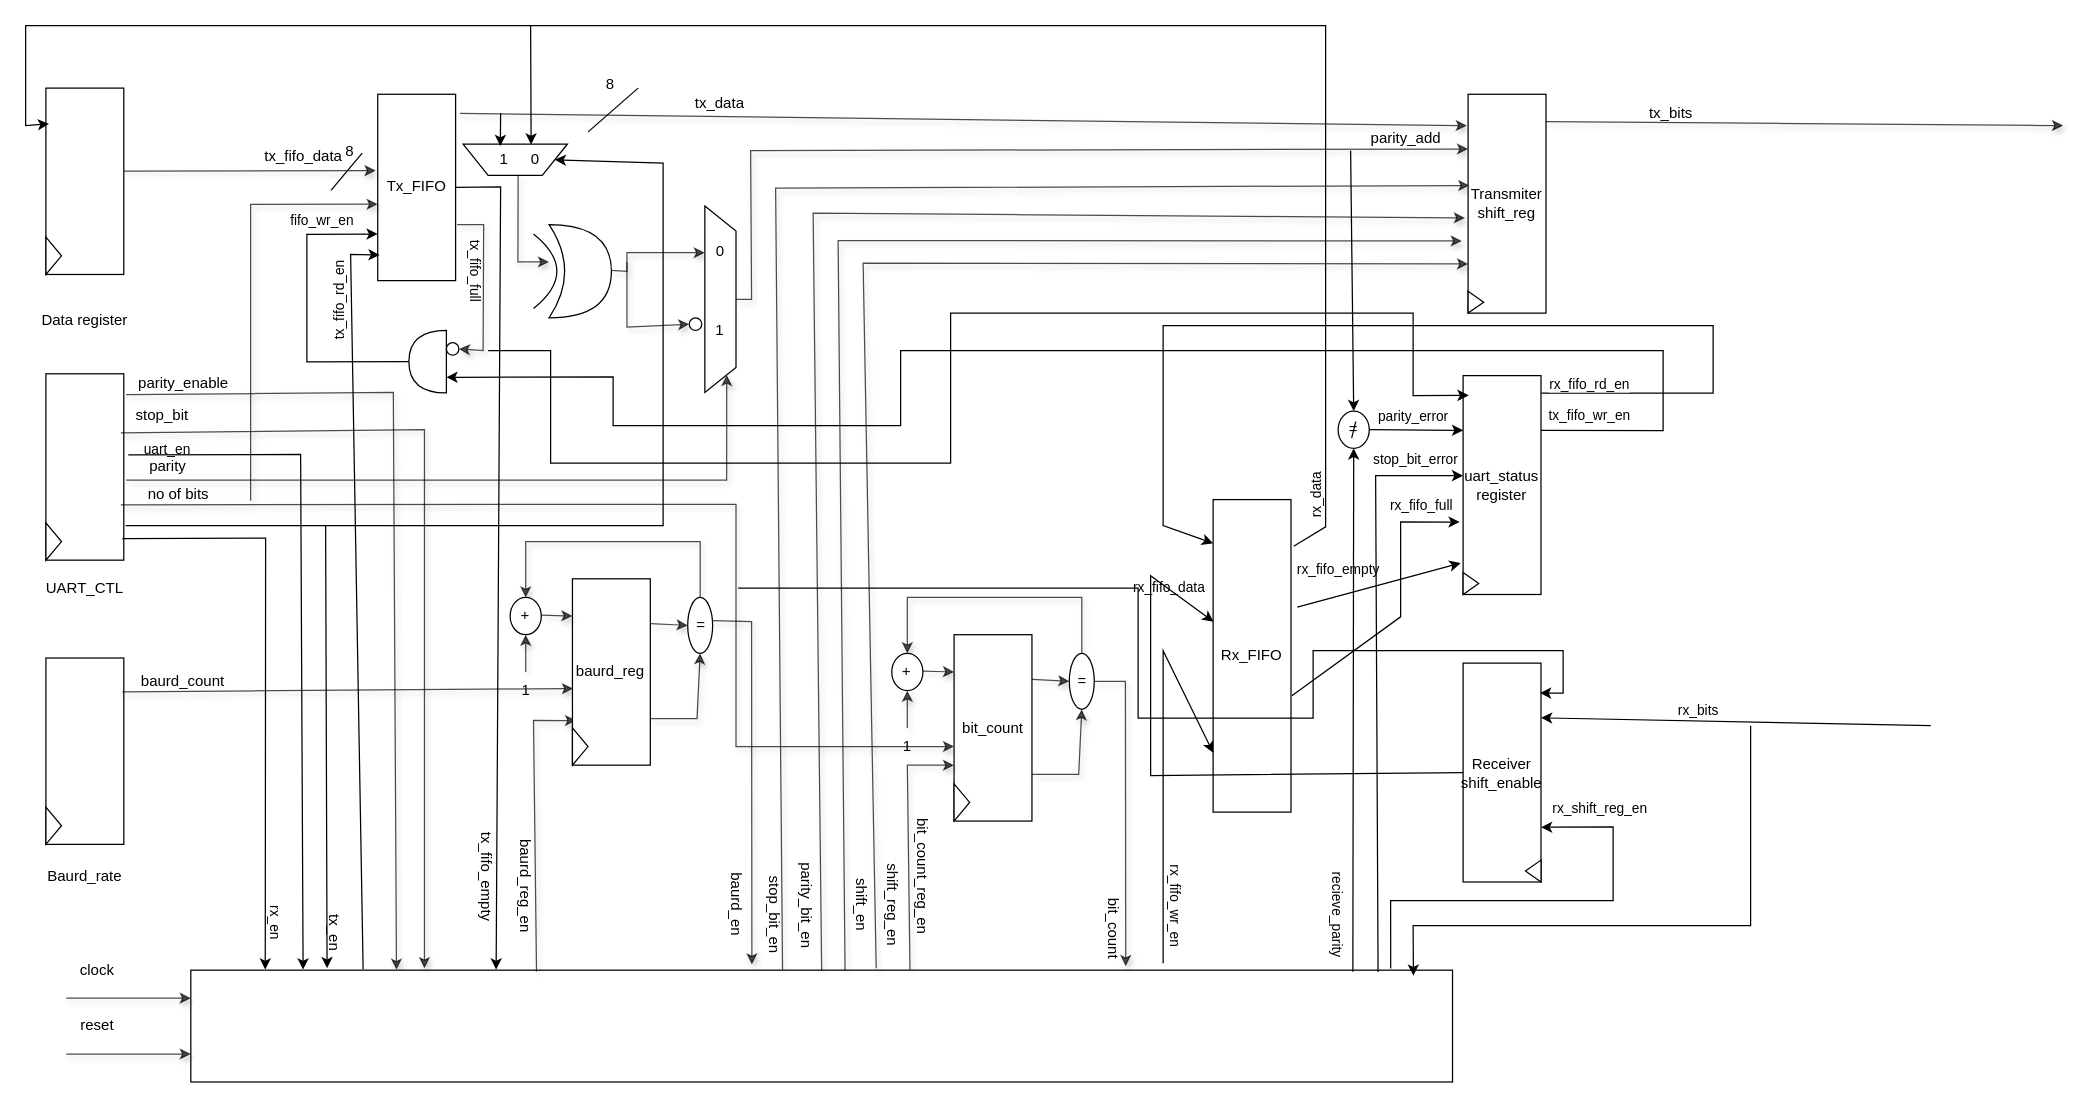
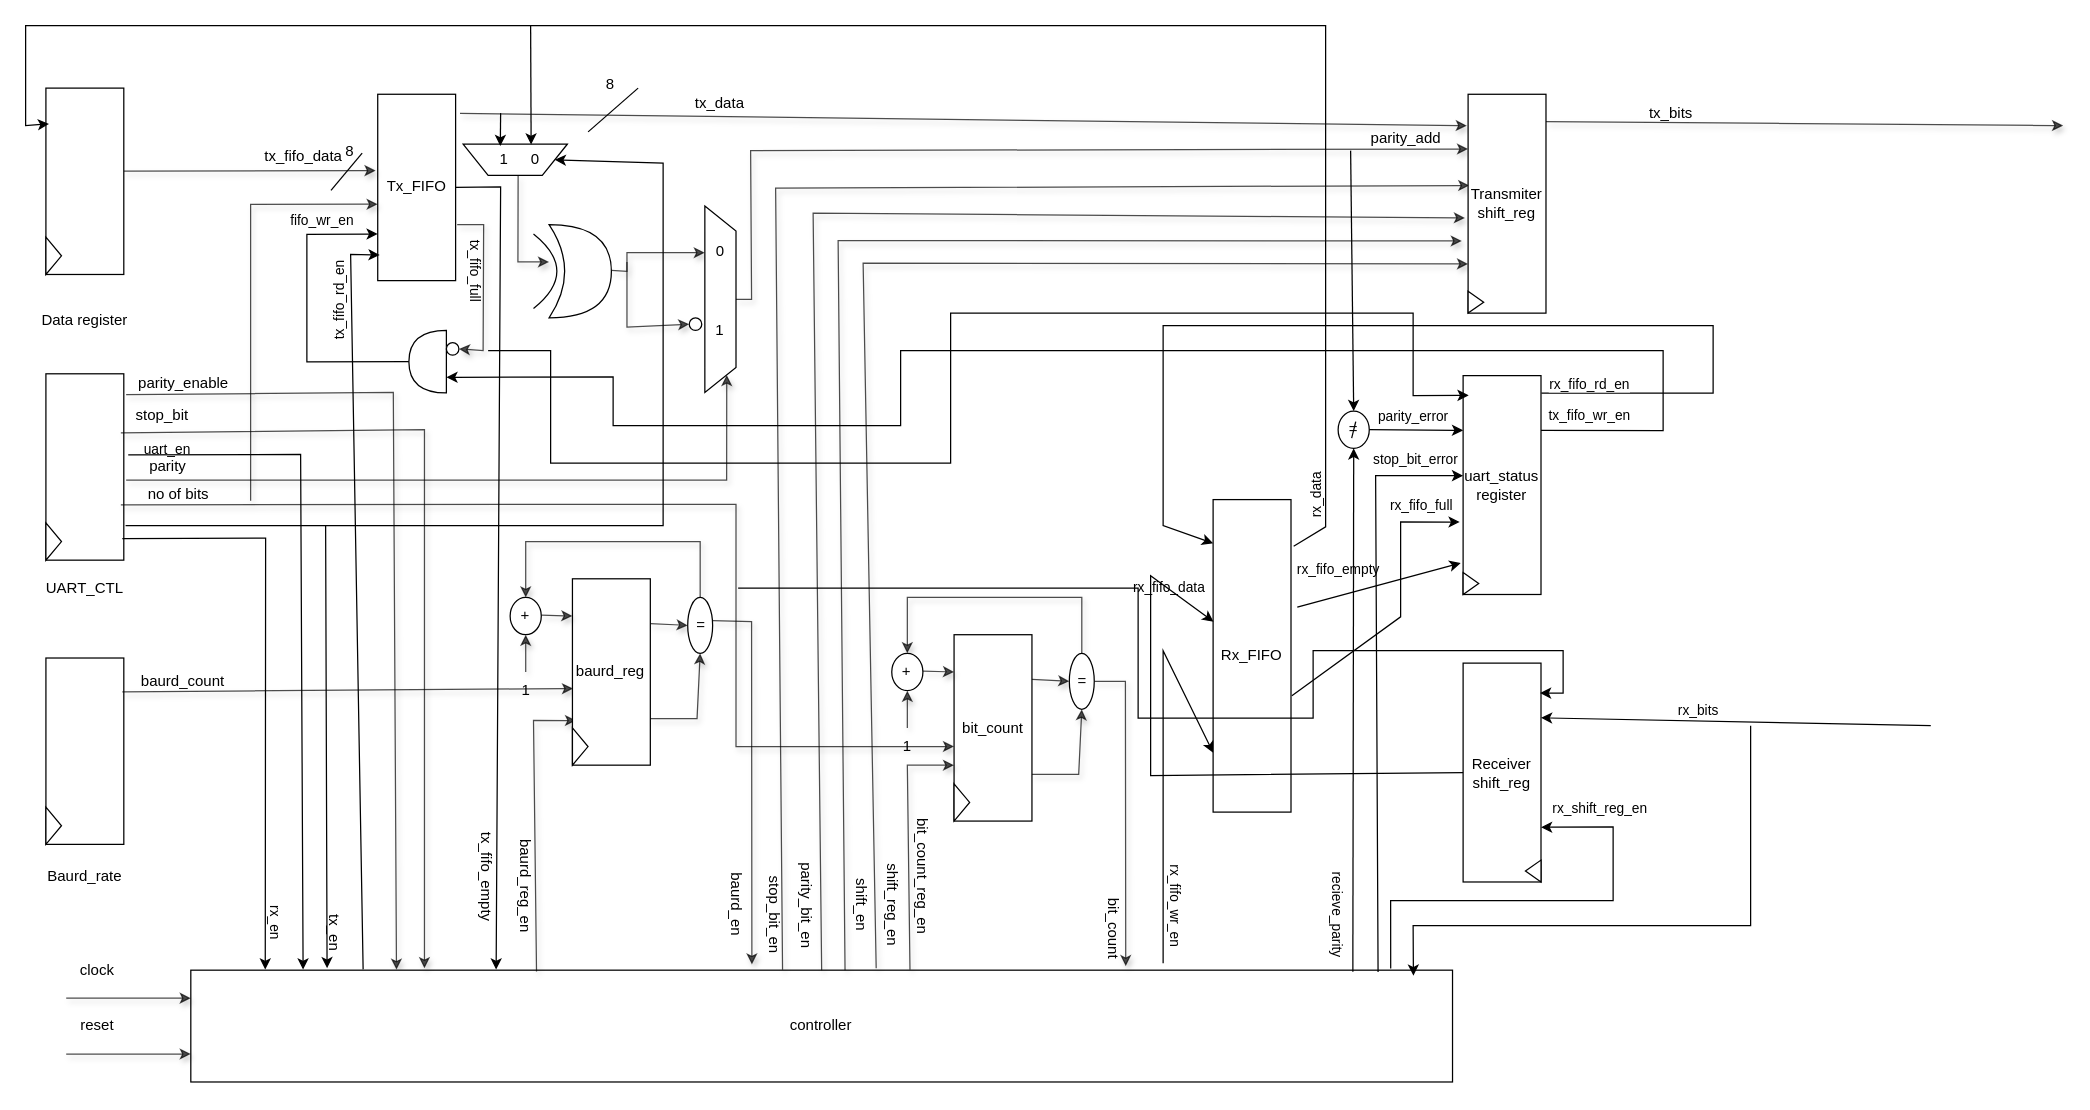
(1502, 773) -> (1502, 773)
none -> (822, 1026)
